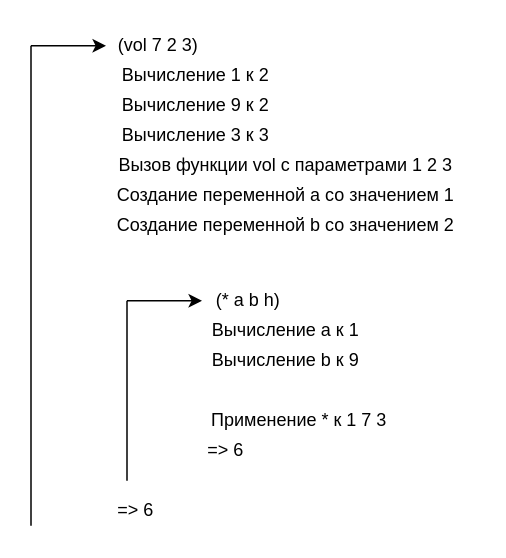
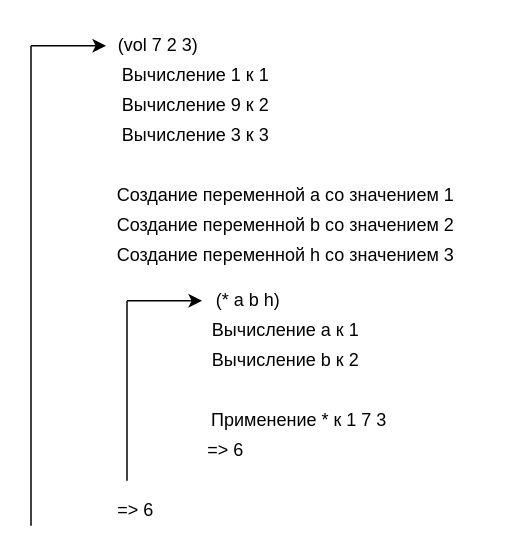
(196, 76) -> (196, 76)
(286, 166) -> none
none -> (286, 256)
(286, 361) -> (286, 361)
